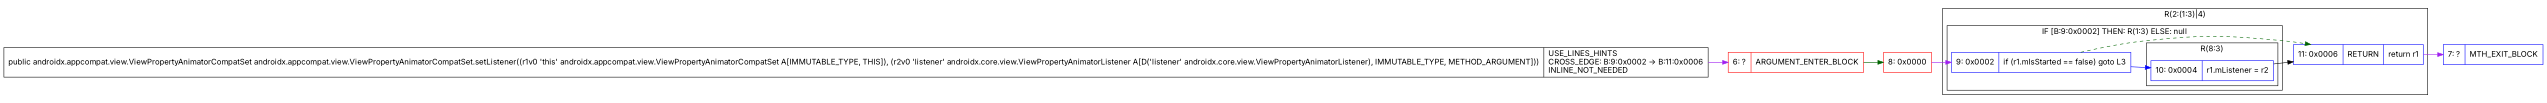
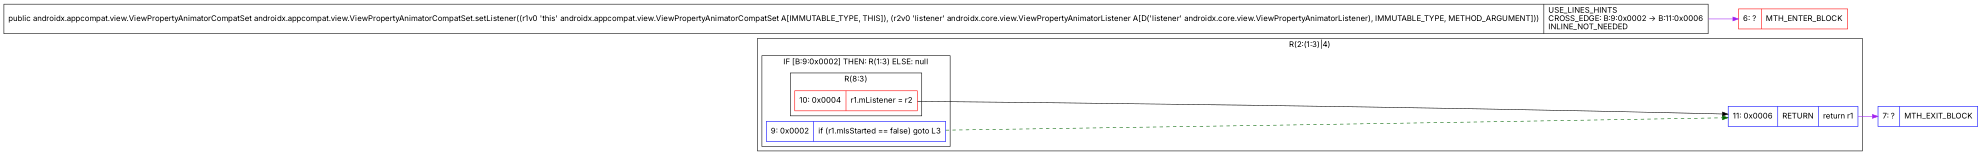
(1807, 62) -> (1804, 19)
(1908, 62) -> none
(2138, 67) -> none
(2212, 71) -> (856, 101)
